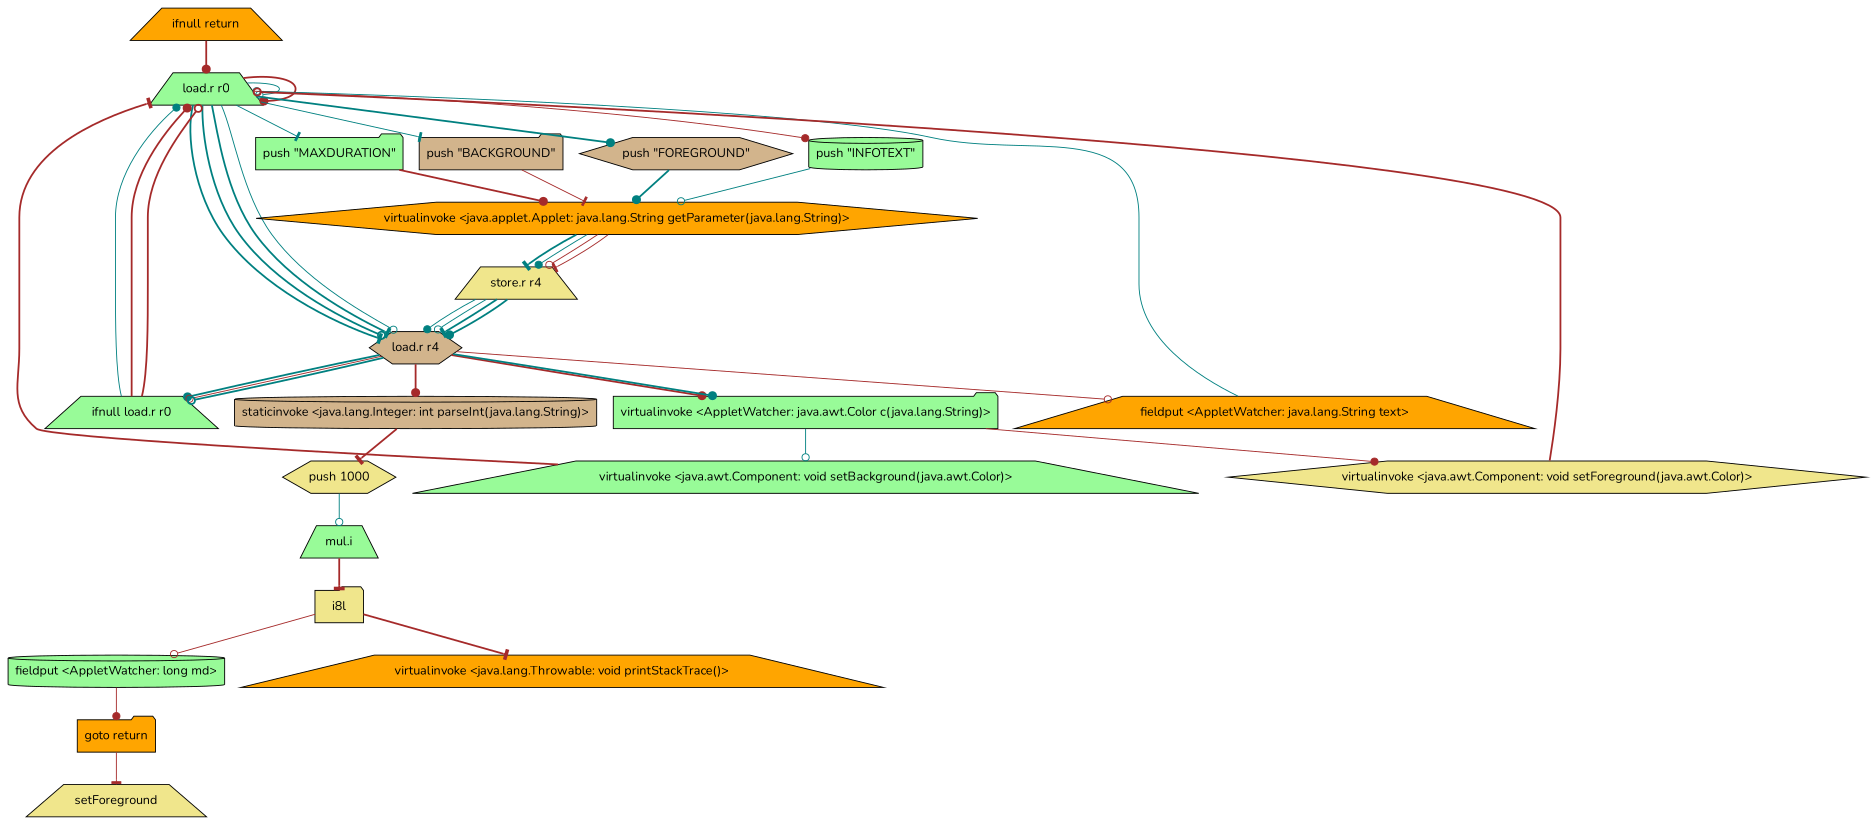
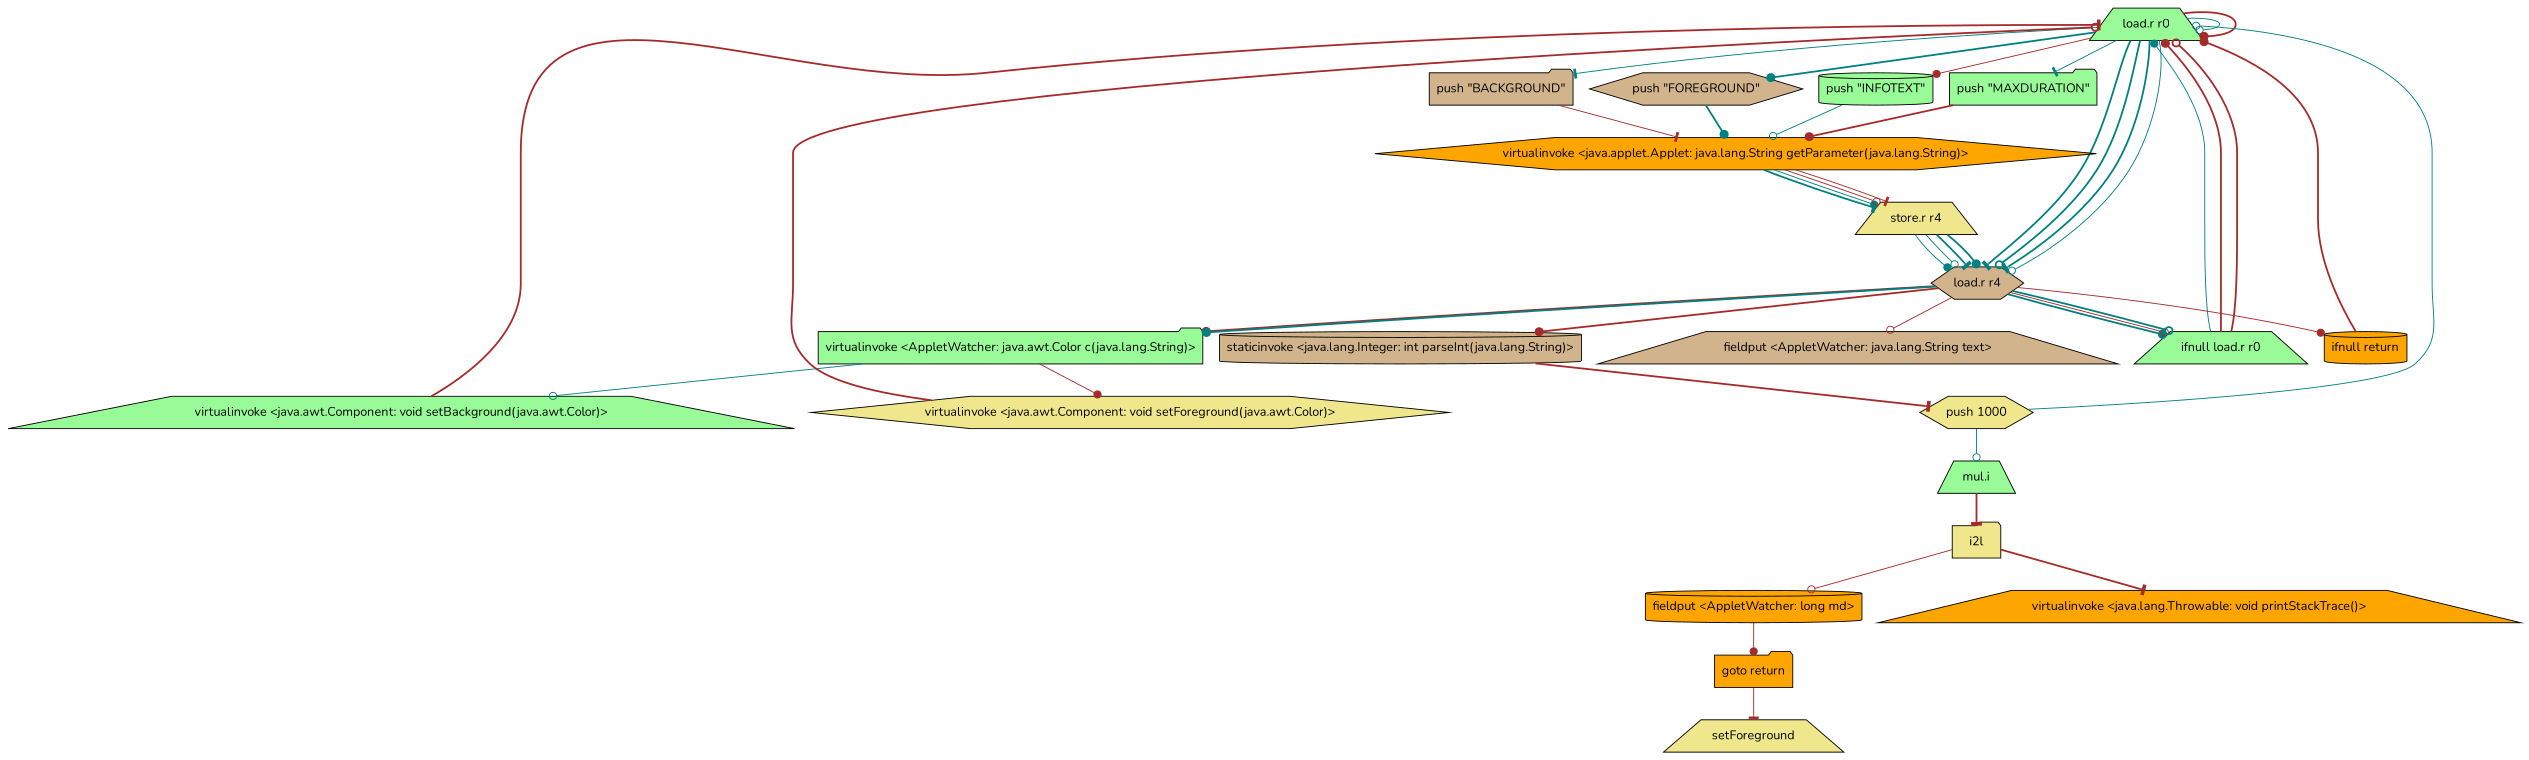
(206, 24) -> (2366, 348)
(917, 135) -> (2433, 312)
none -> (2168, 305)
(1275, 412) -> (1858, 348)
(339, 607) -> (1976, 542)
(116, 671) -> (1754, 607)
